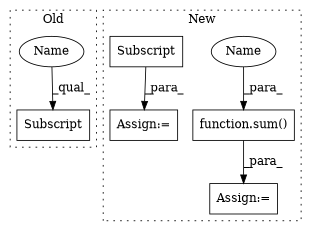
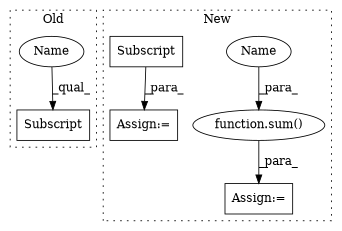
(244, 125) -> (259, 125)
